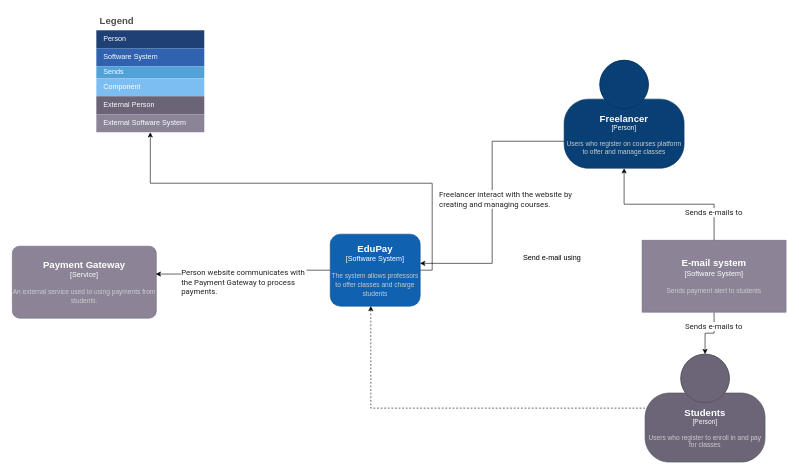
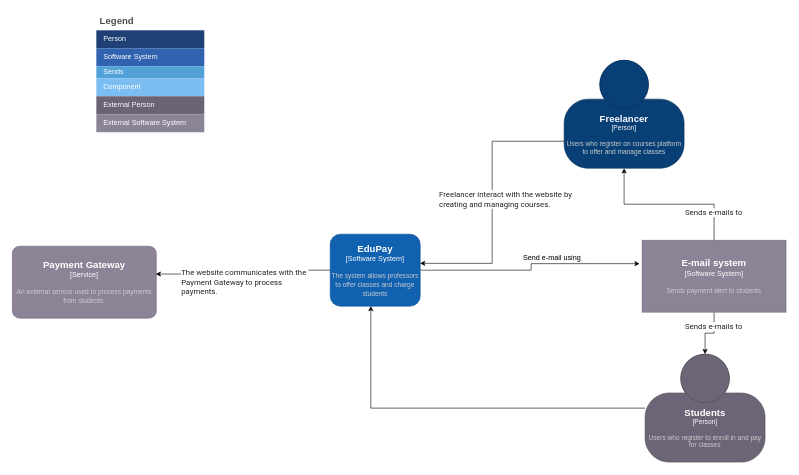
(432, 183) -> (583, 264)
(247, 281) -> (247, 277)
(84, 282) -> (84, 282)
(459, 408) -> (459, 408)
